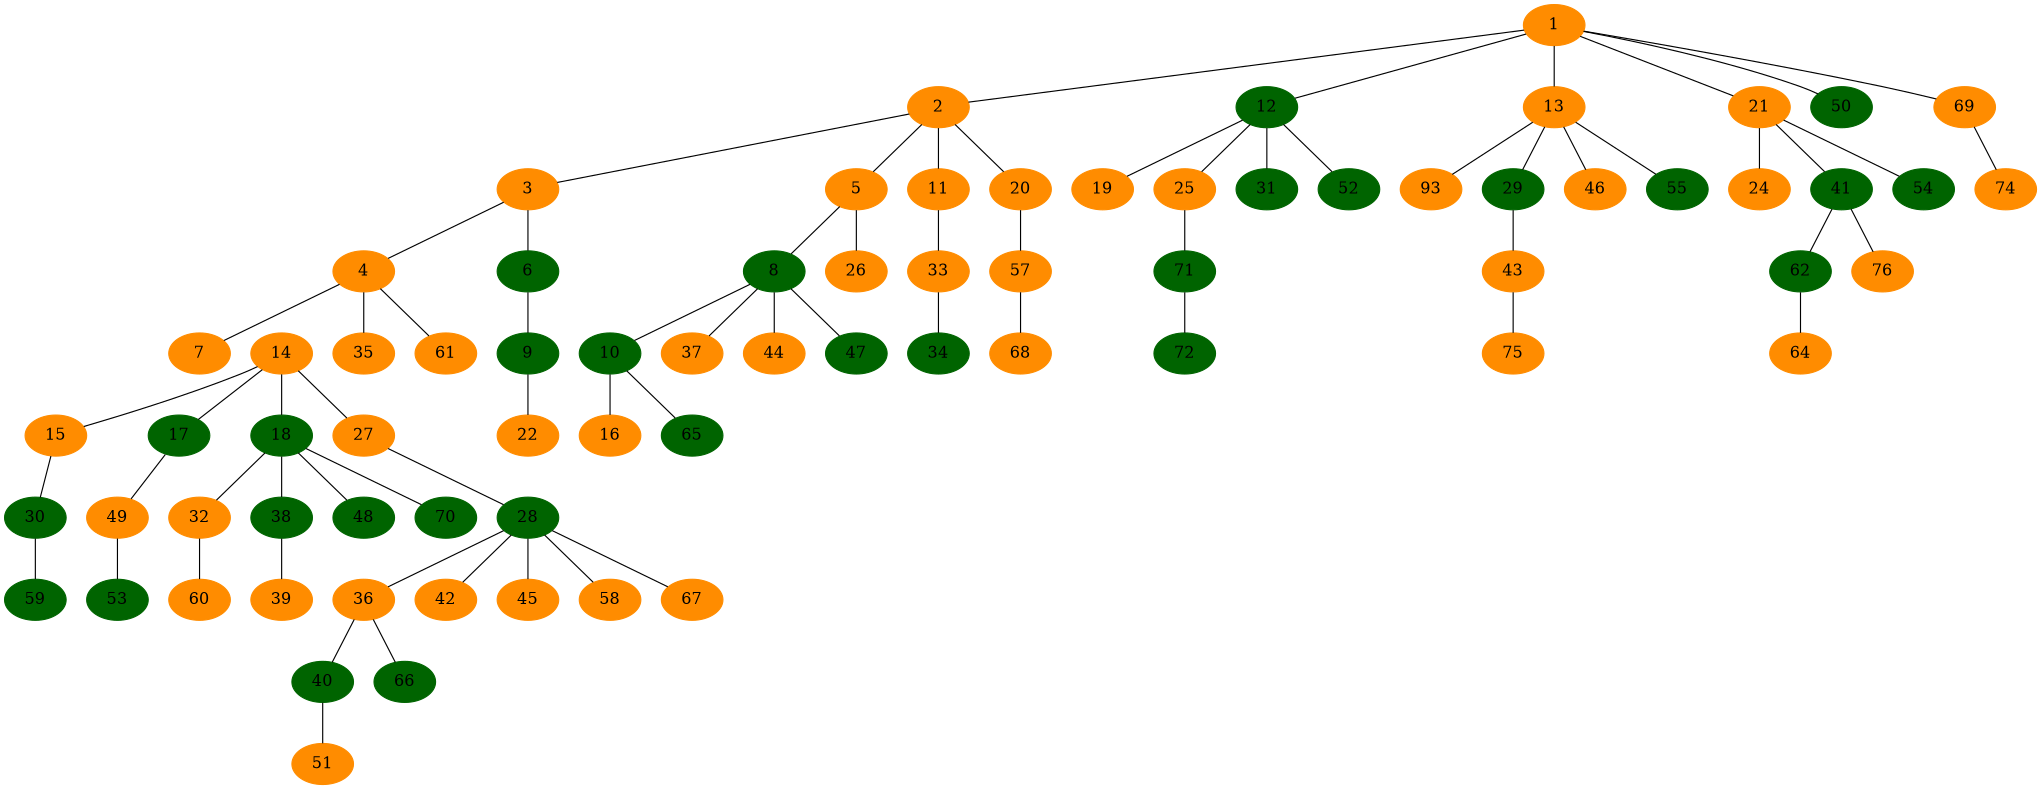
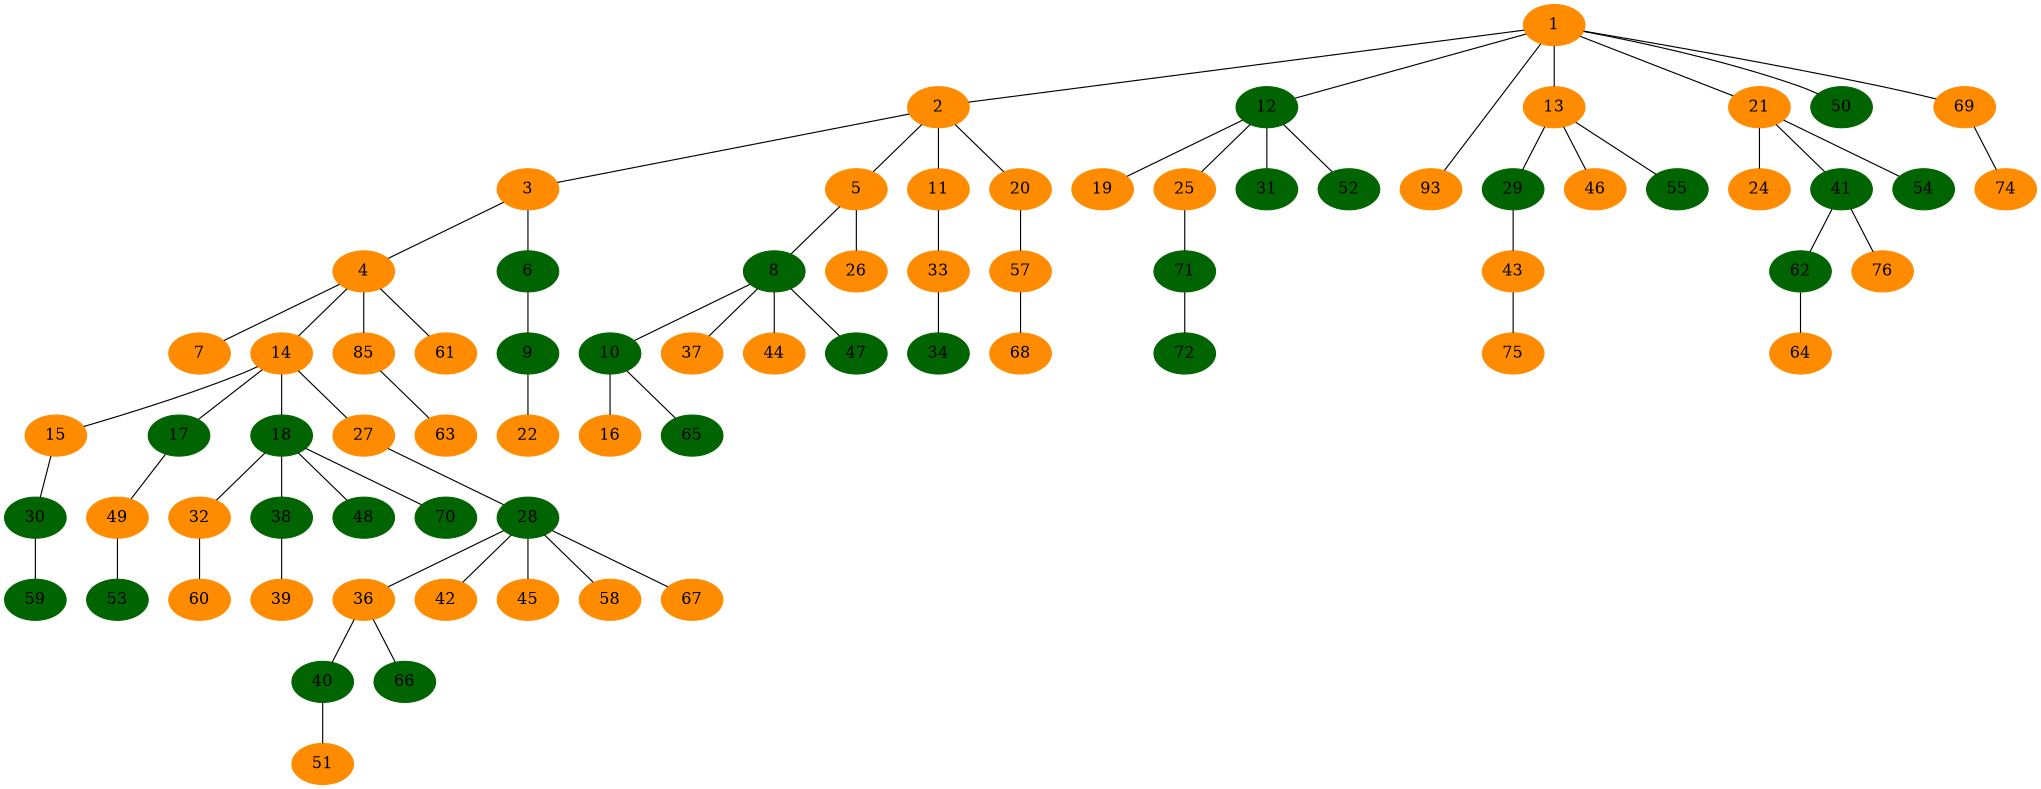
(1493, 148) -> (1493, 107)
none -> (323, 312)
(364, 353) -> (364, 353)
none -> (446, 436)
